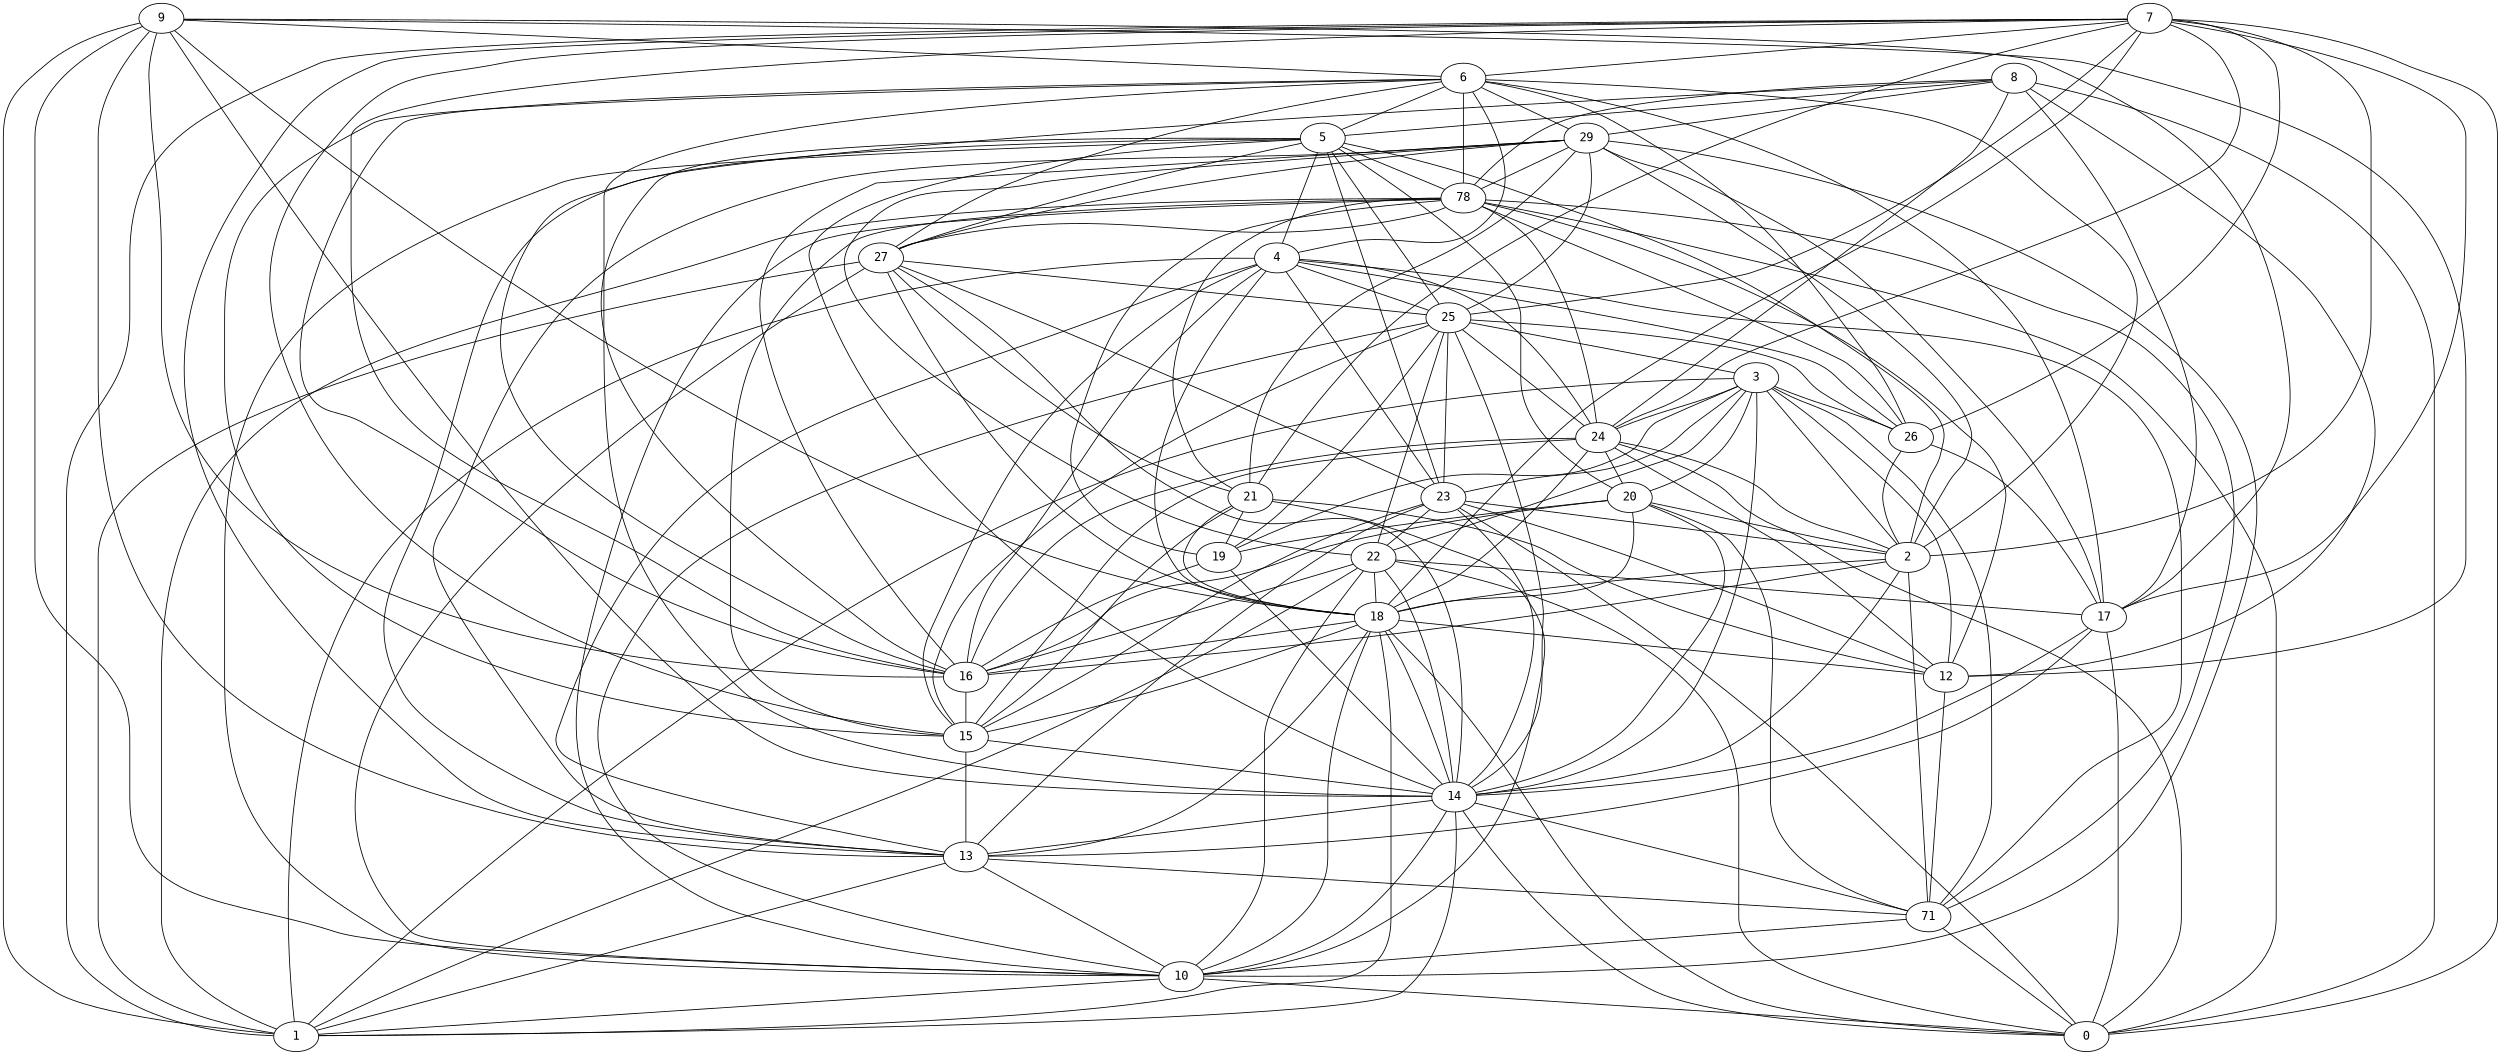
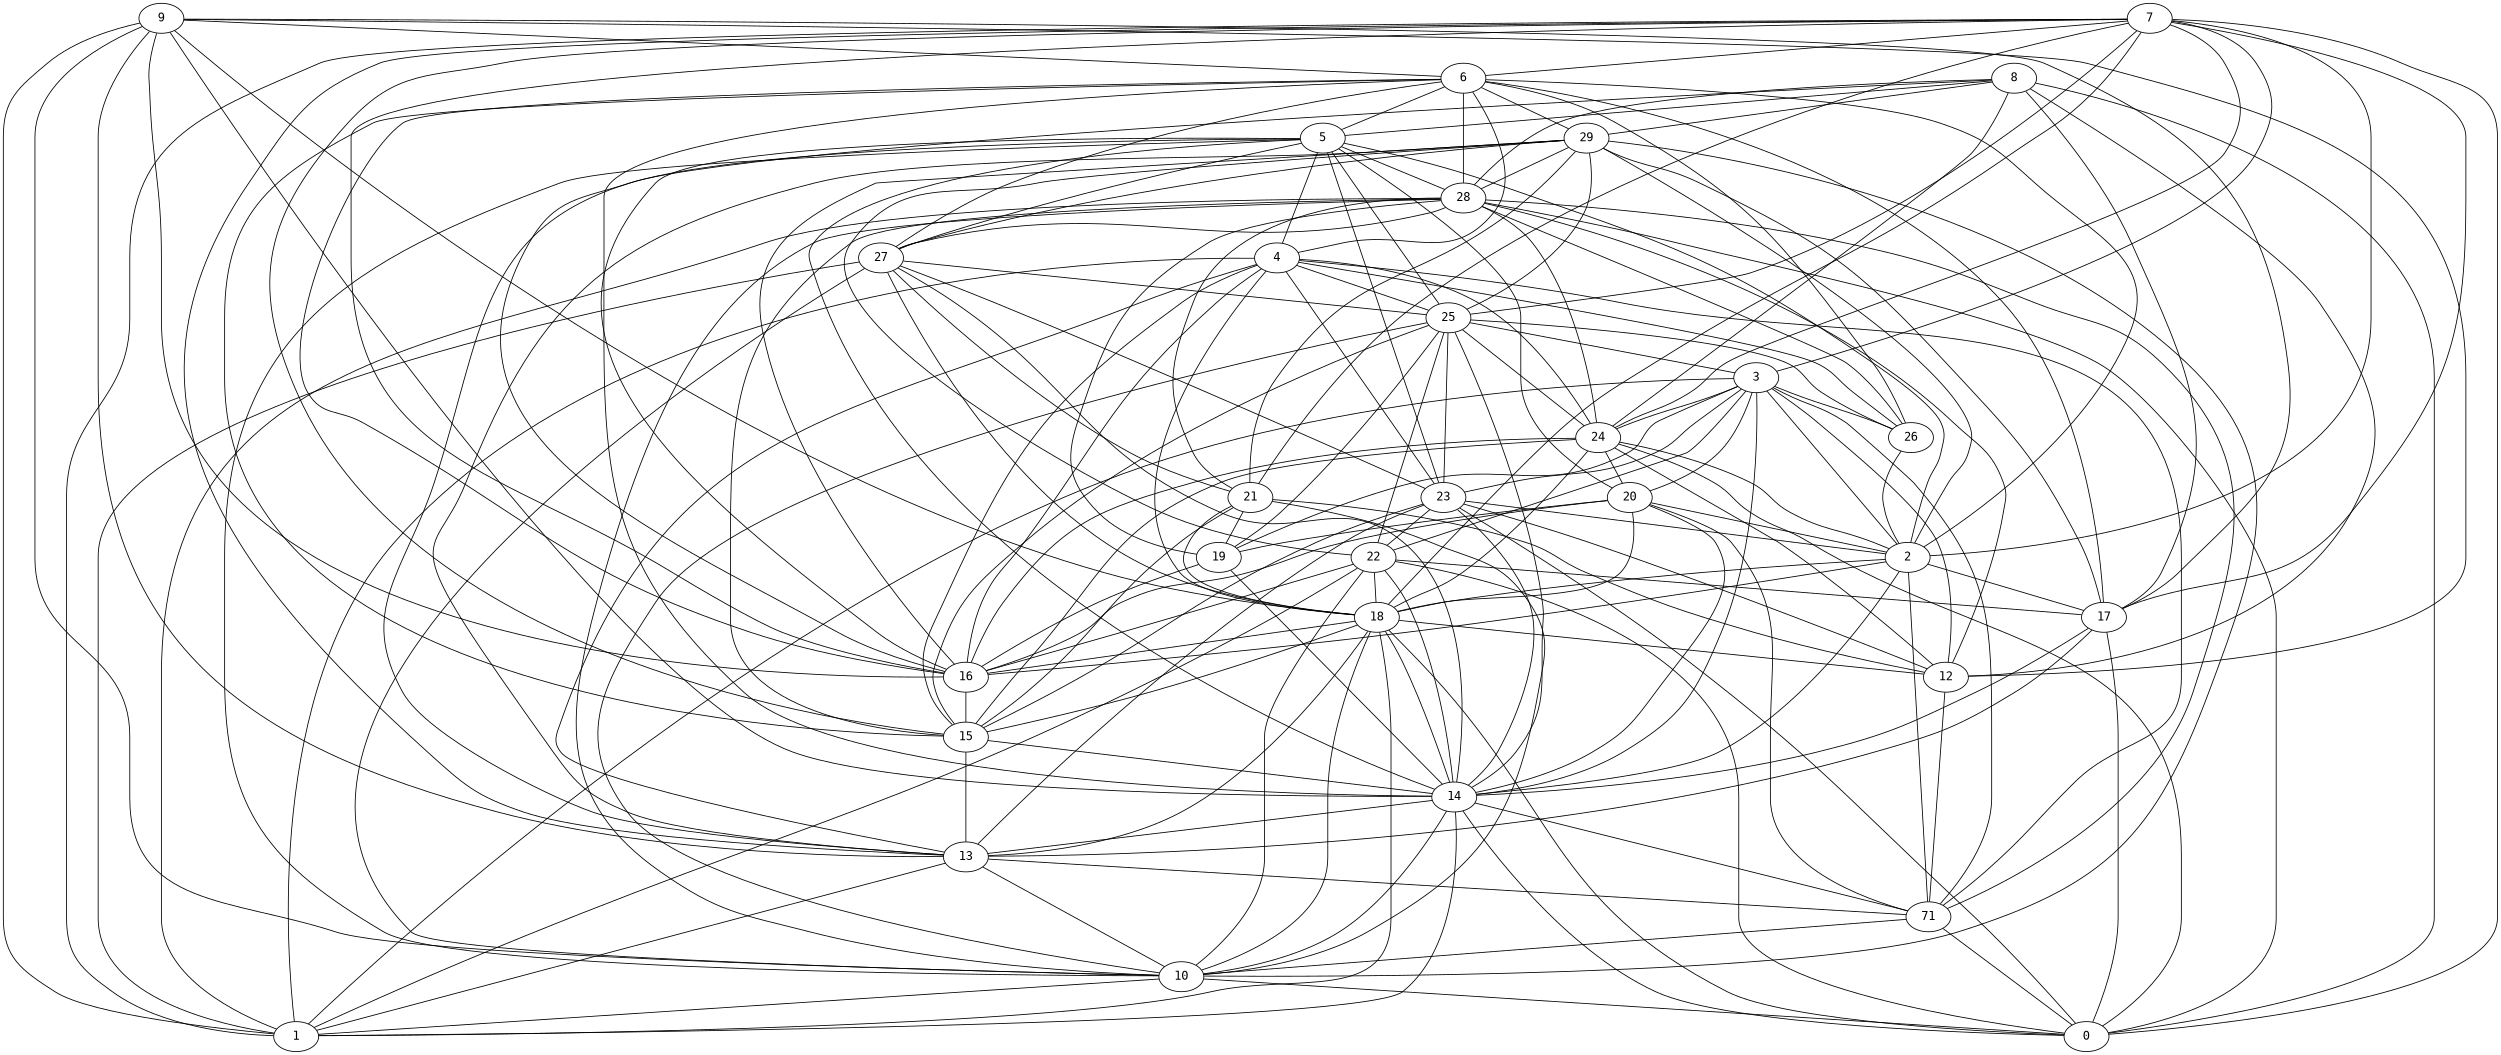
(1463, 198) -> (1463, 198)
(2207, 256) -> (2102, 258)
(2029, 507) -> (2006, 587)
